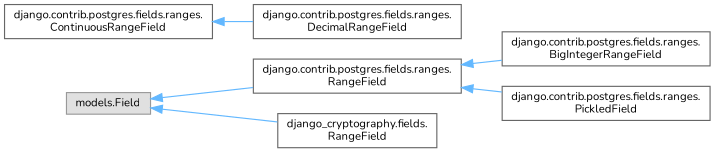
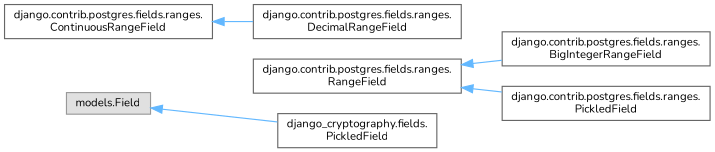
(208, 93) -> none
(357, 131) -> (357, 131)
